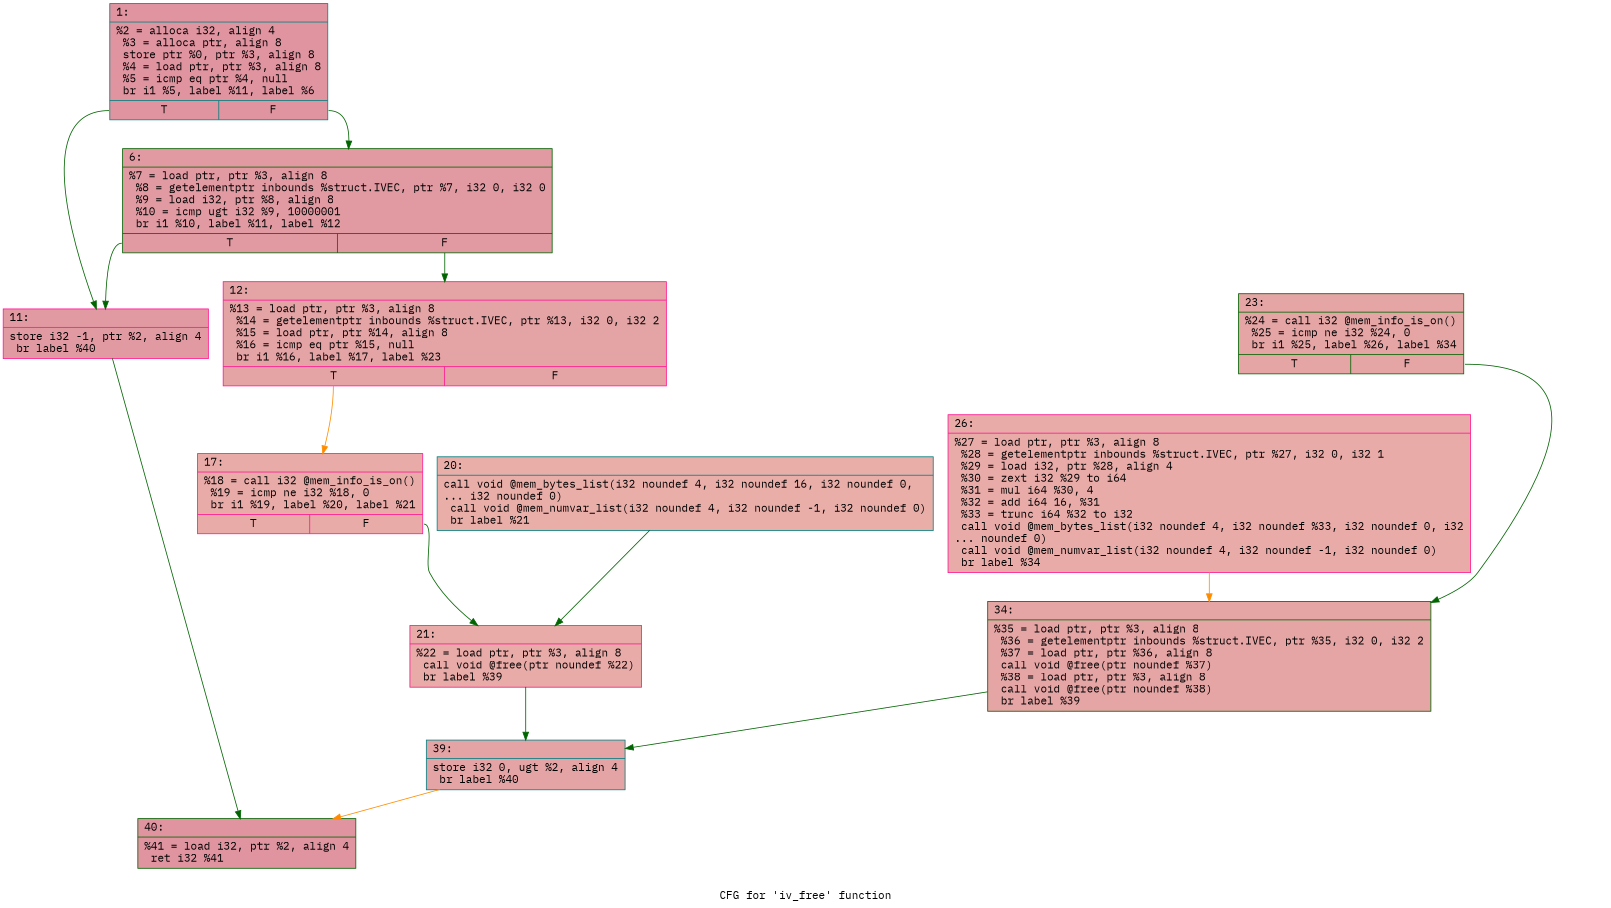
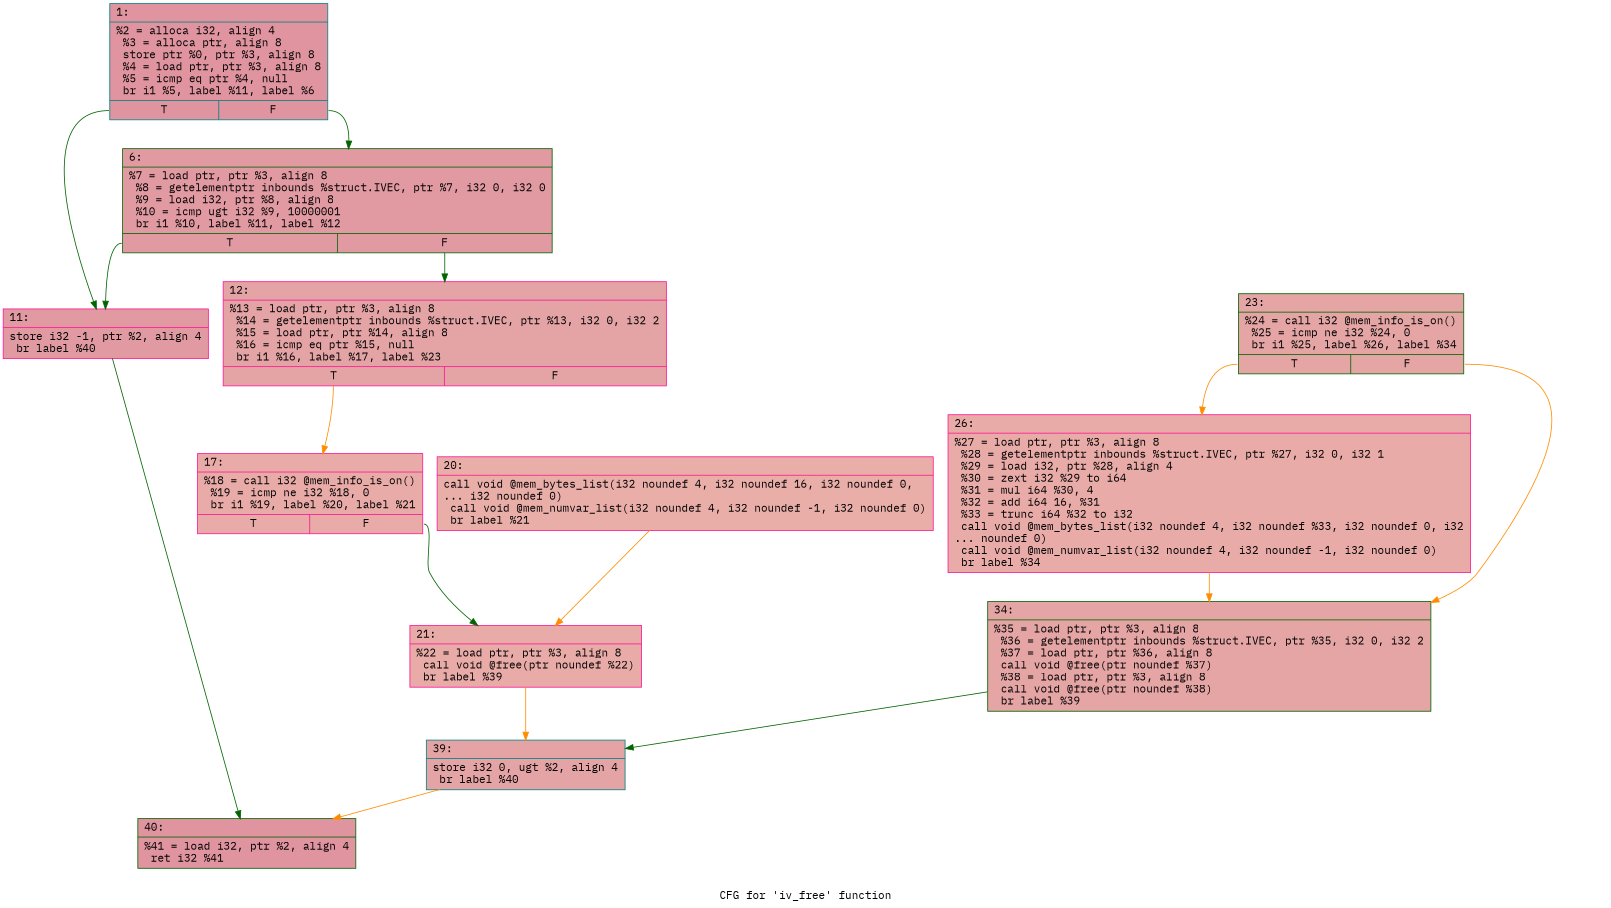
none -> (1212, 378)
(1539, 470) -> (1539, 470)
(685, 494) -> (685, 494)
(605, 575) -> (605, 575)
(526, 710) -> (526, 710)
